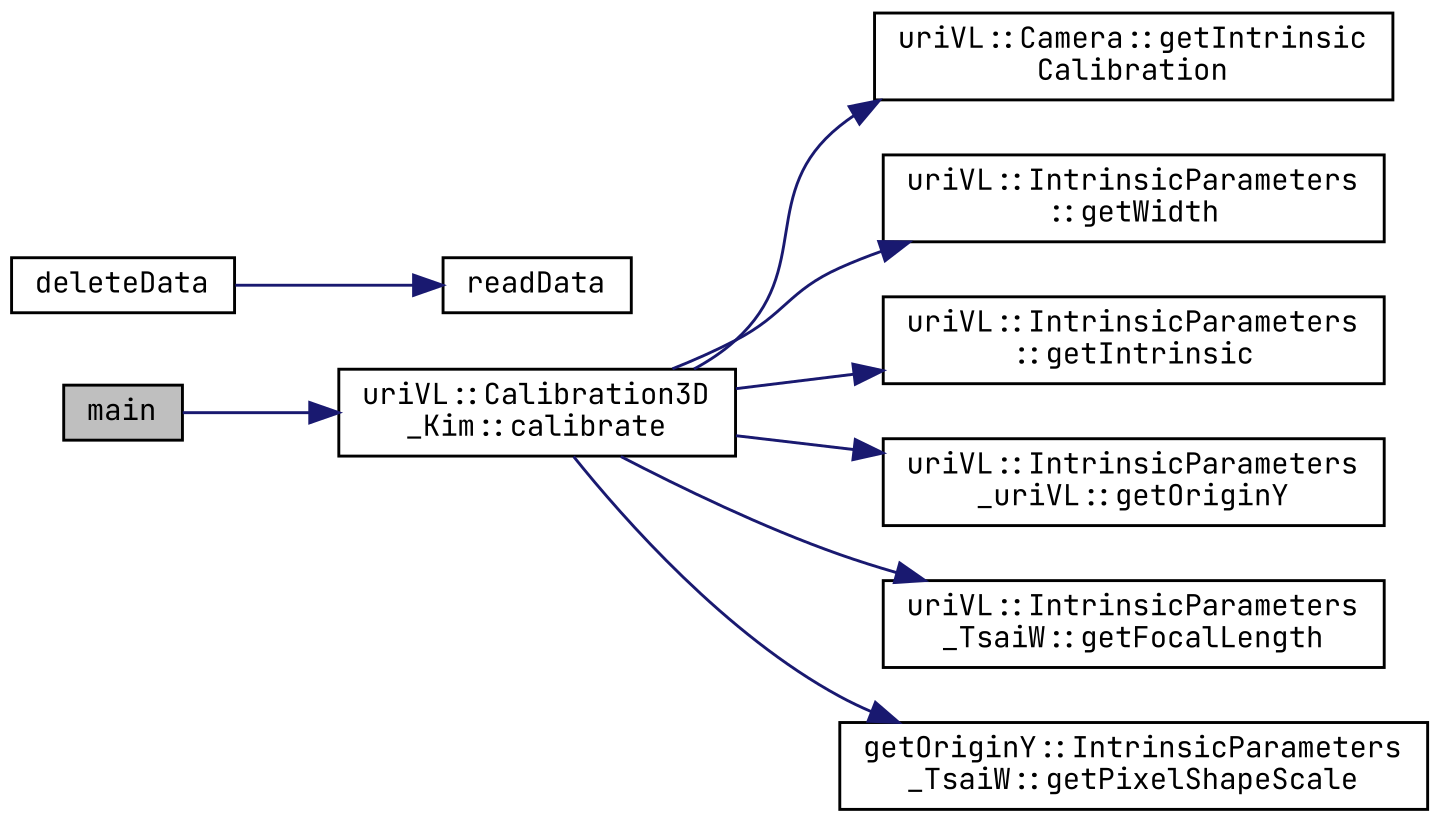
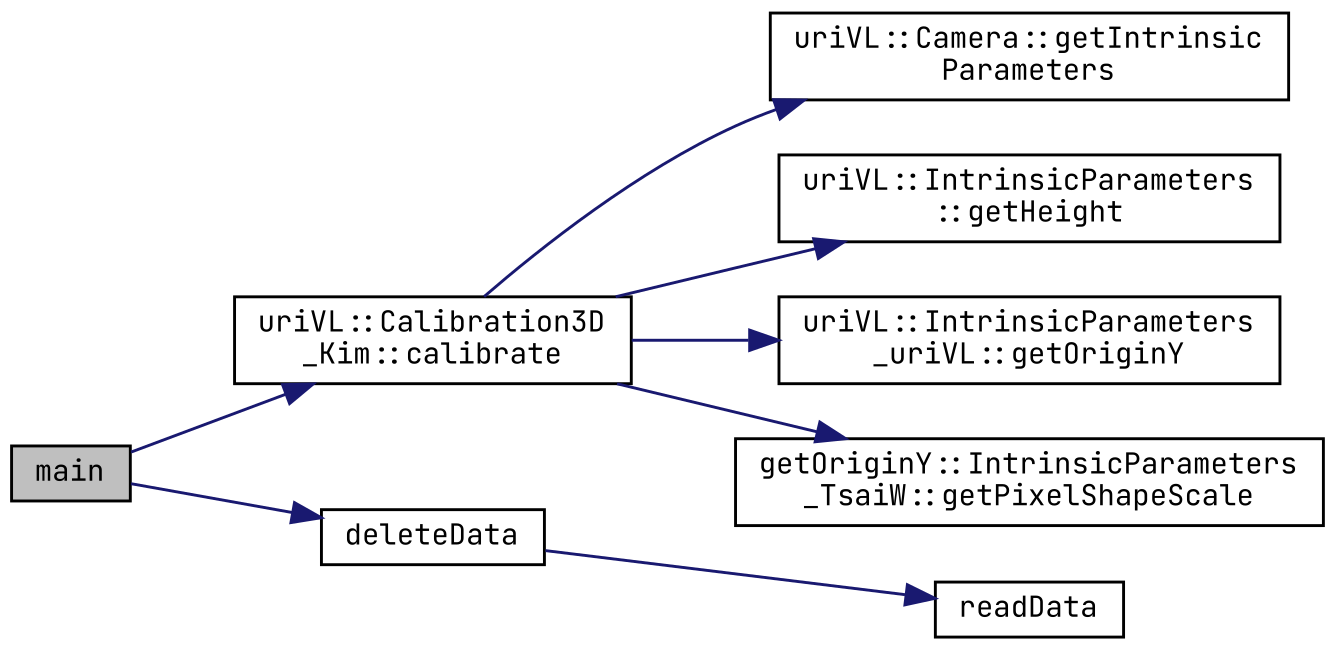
(1134, 56) -> (1029, 56)
(1134, 198) -> none
(1134, 340) -> (1029, 198)
none -> (212, 498)
(1134, 624) -> none
